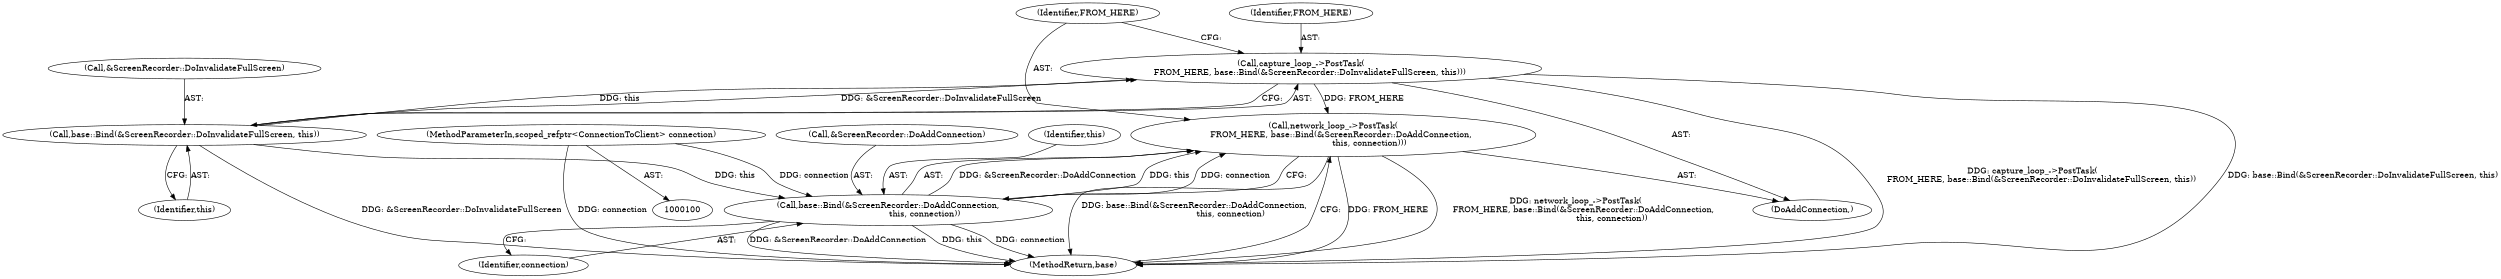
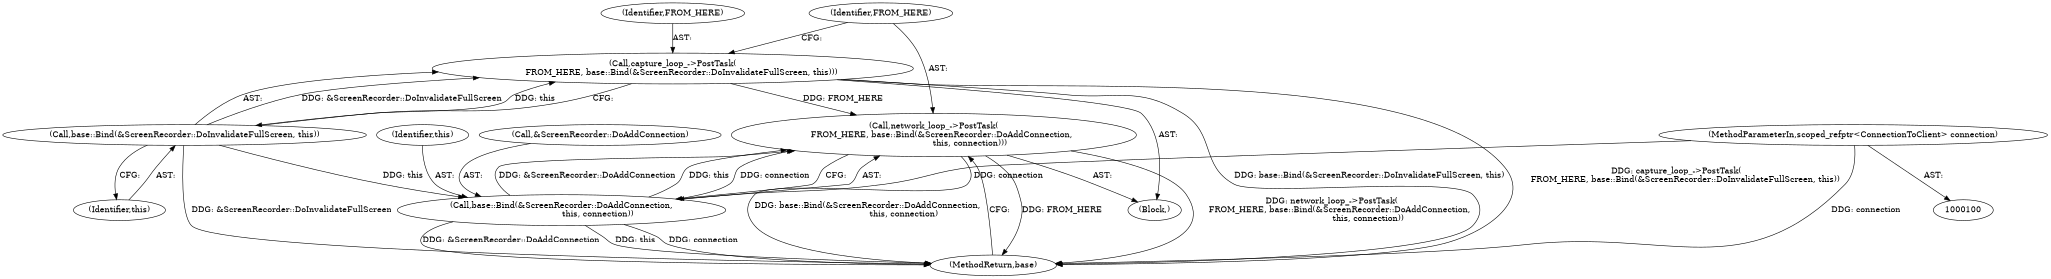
(185, 69) -> none
(1812, 210) -> (1155, 210)
(523, 265) -> none
